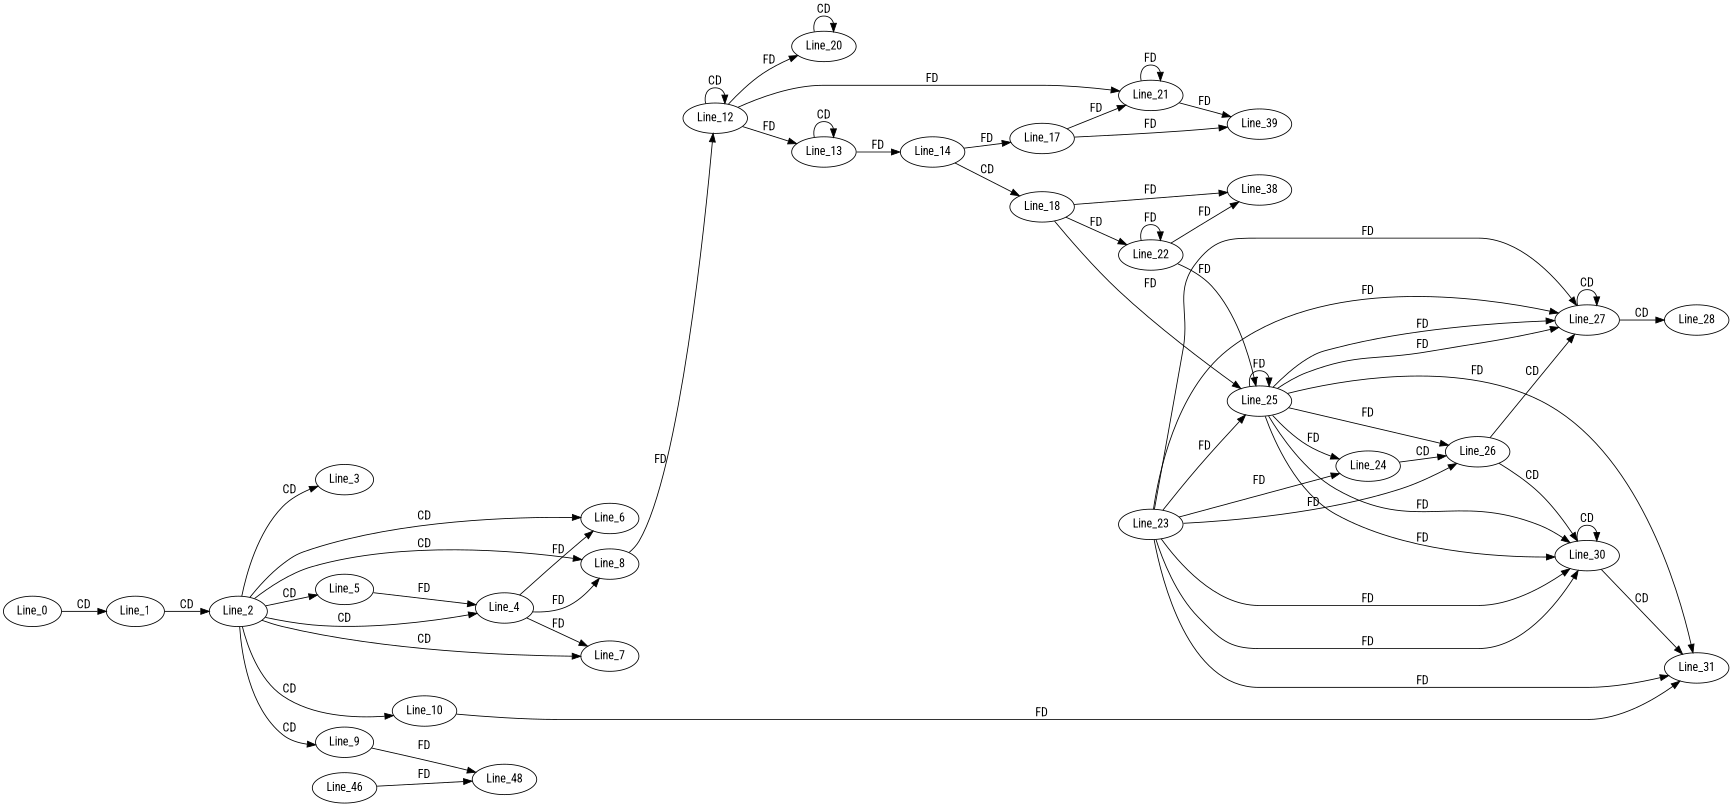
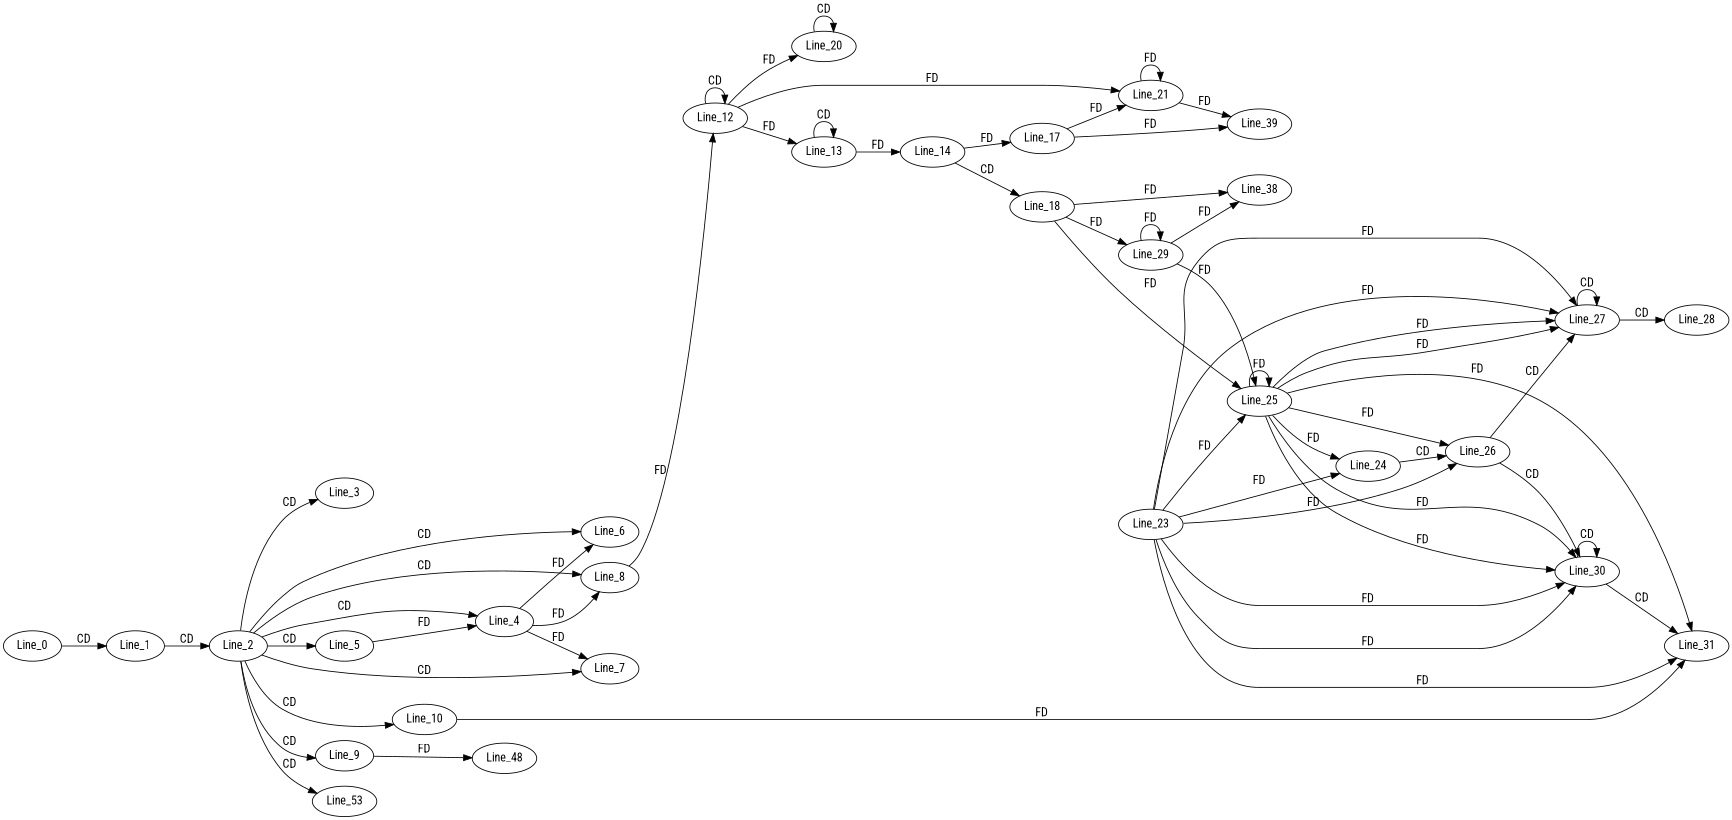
(1151, 255) -> (1151, 255)
(345, 788) -> none
none -> (345, 801)
